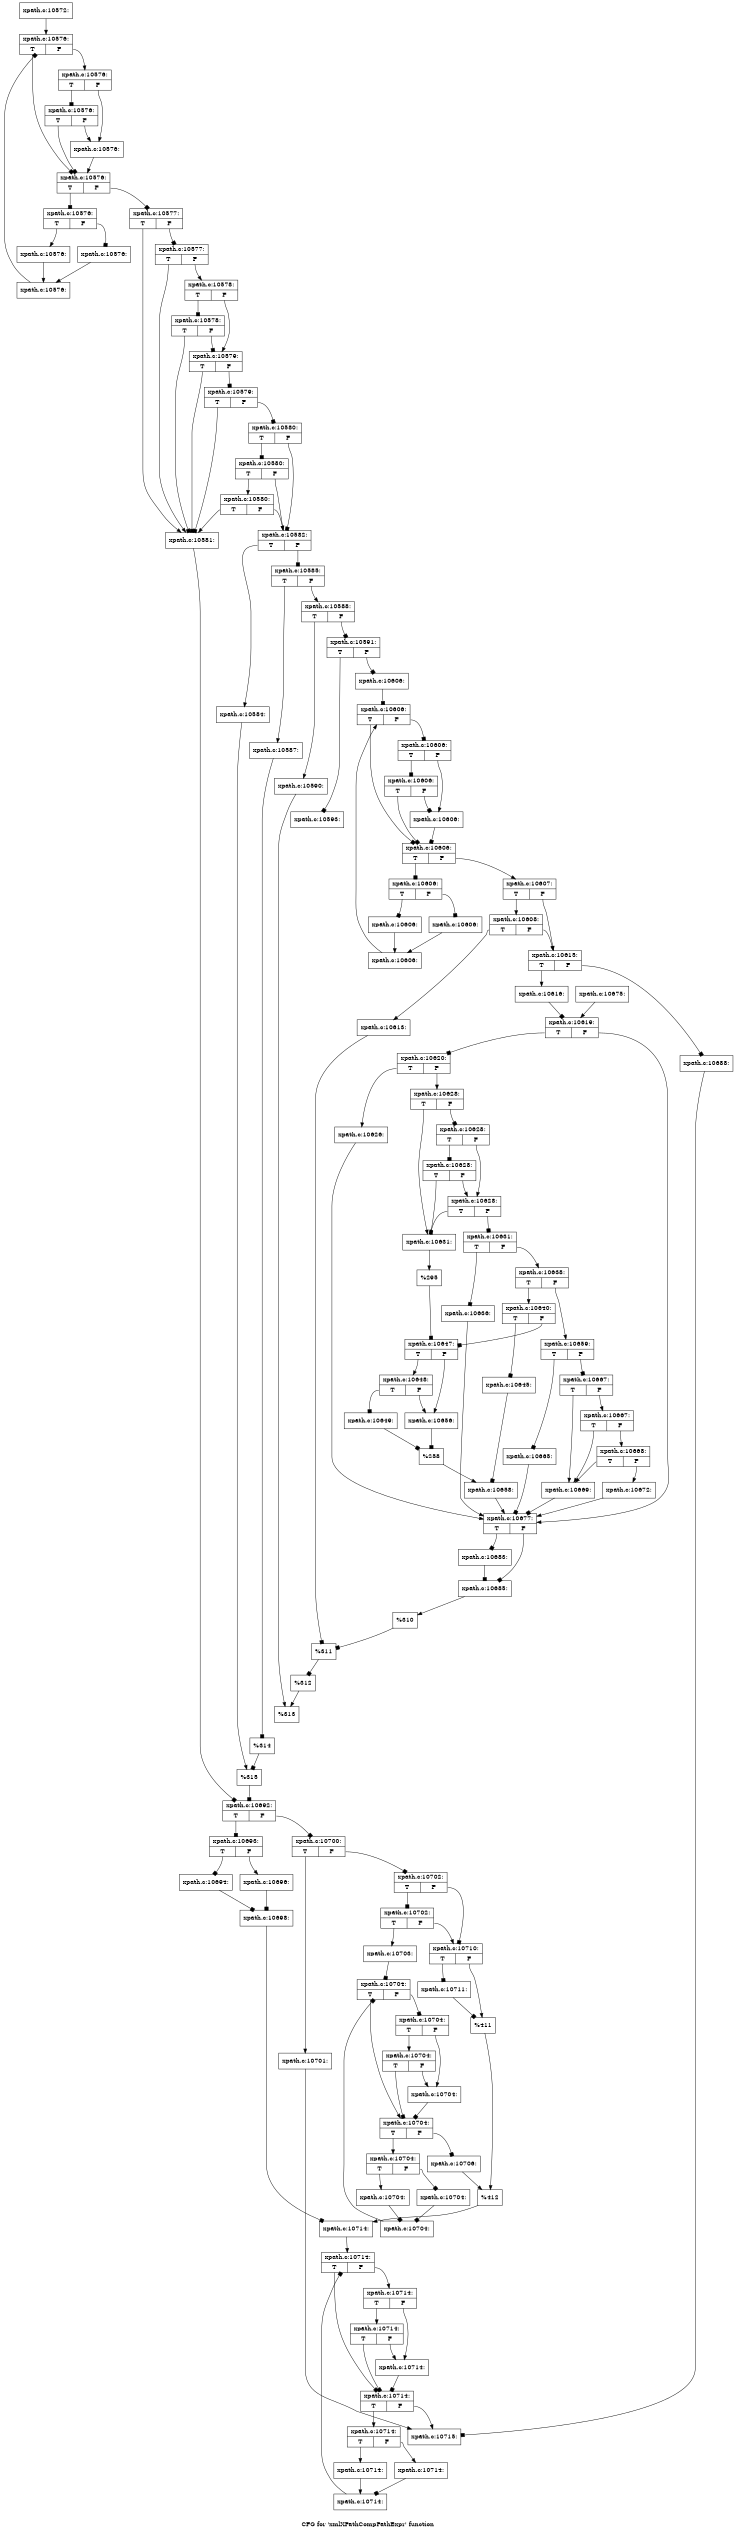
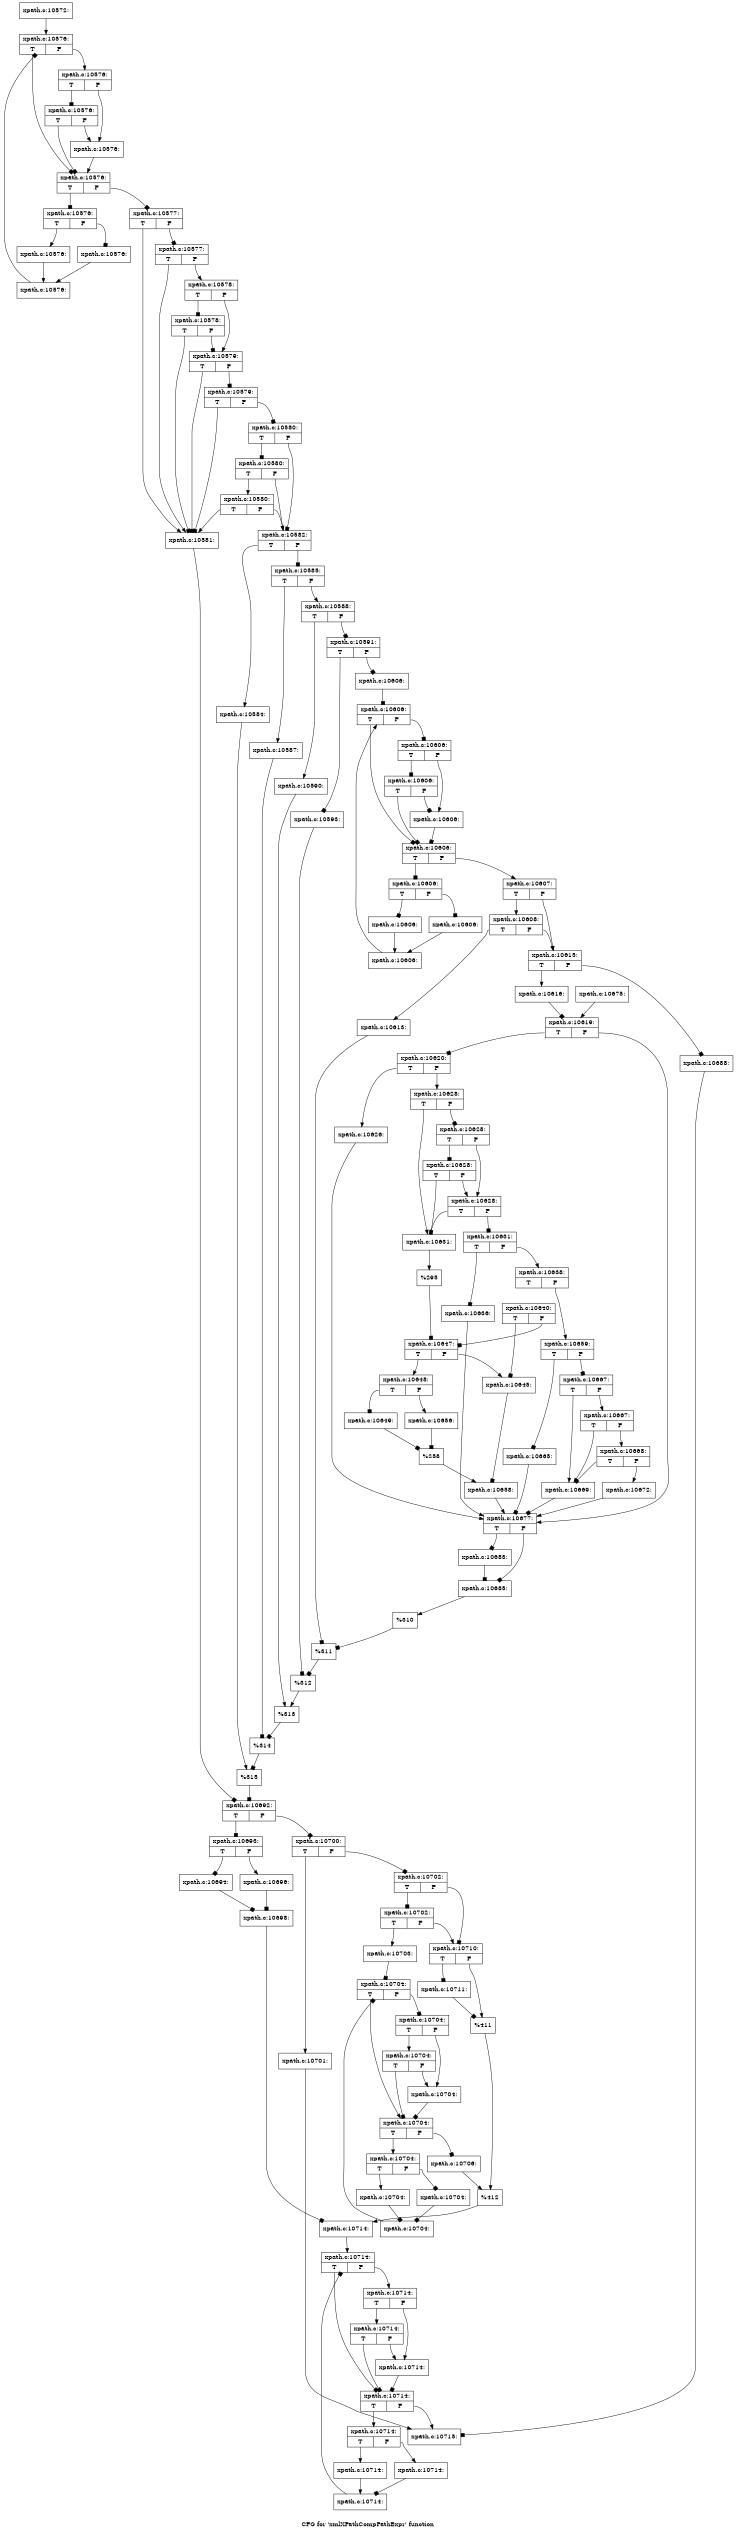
none -> (299, 1248)
(529, 1294) -> none
(442, 1385) -> (480, 1361)
(587, 1470) -> (587, 1470)
none -> (276, 1728)
